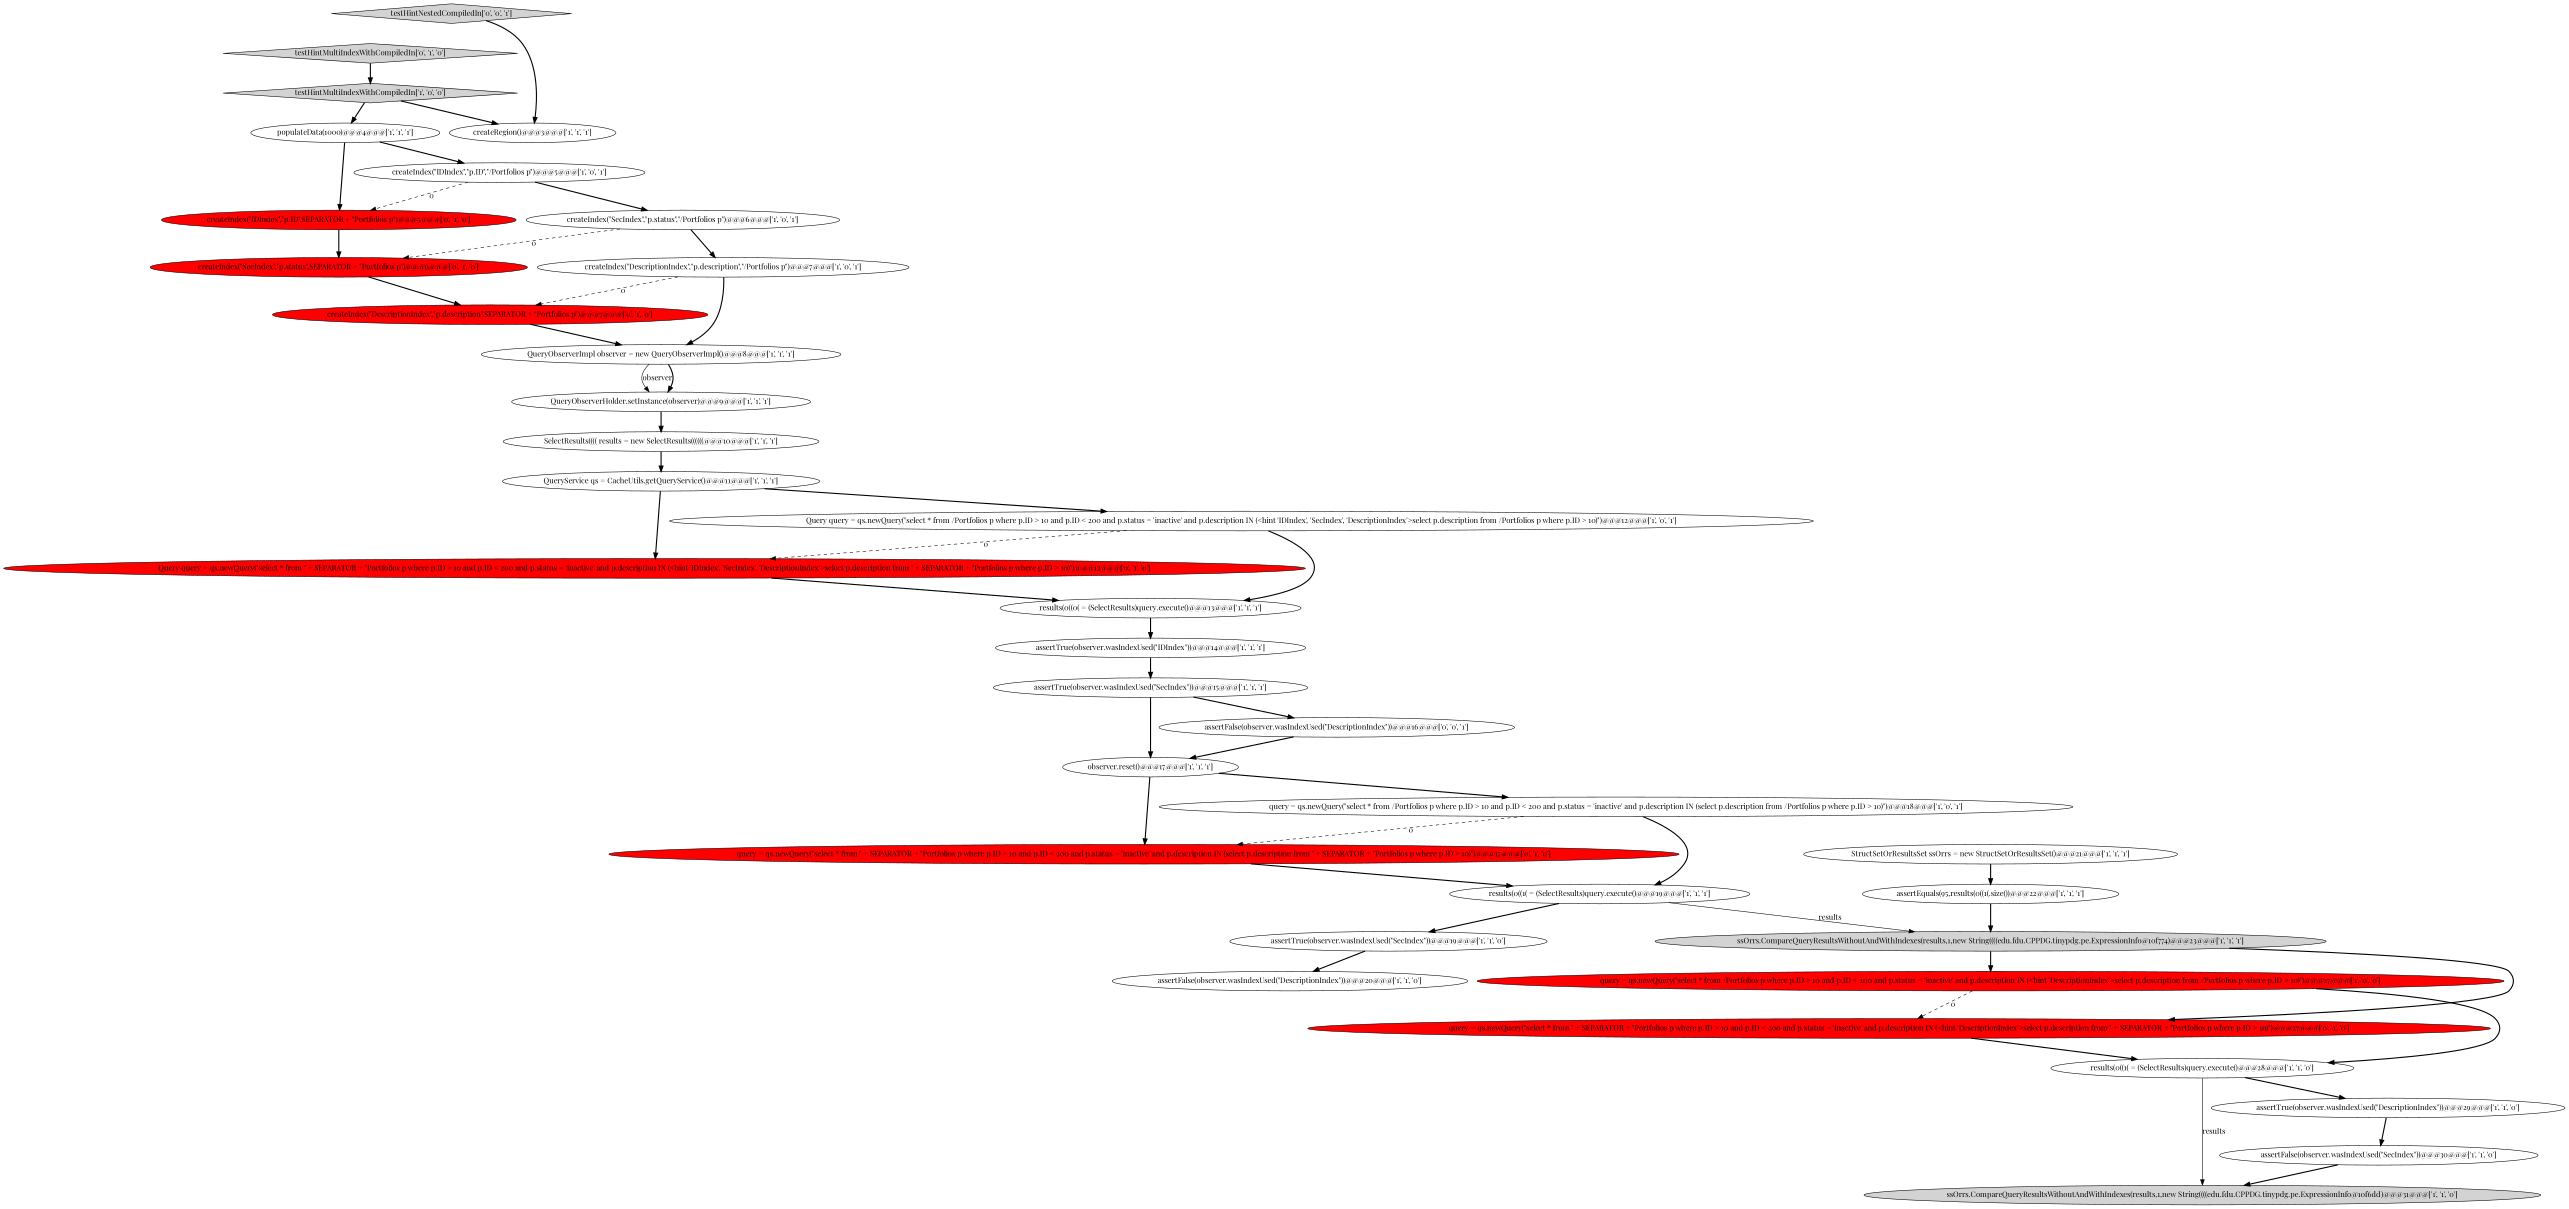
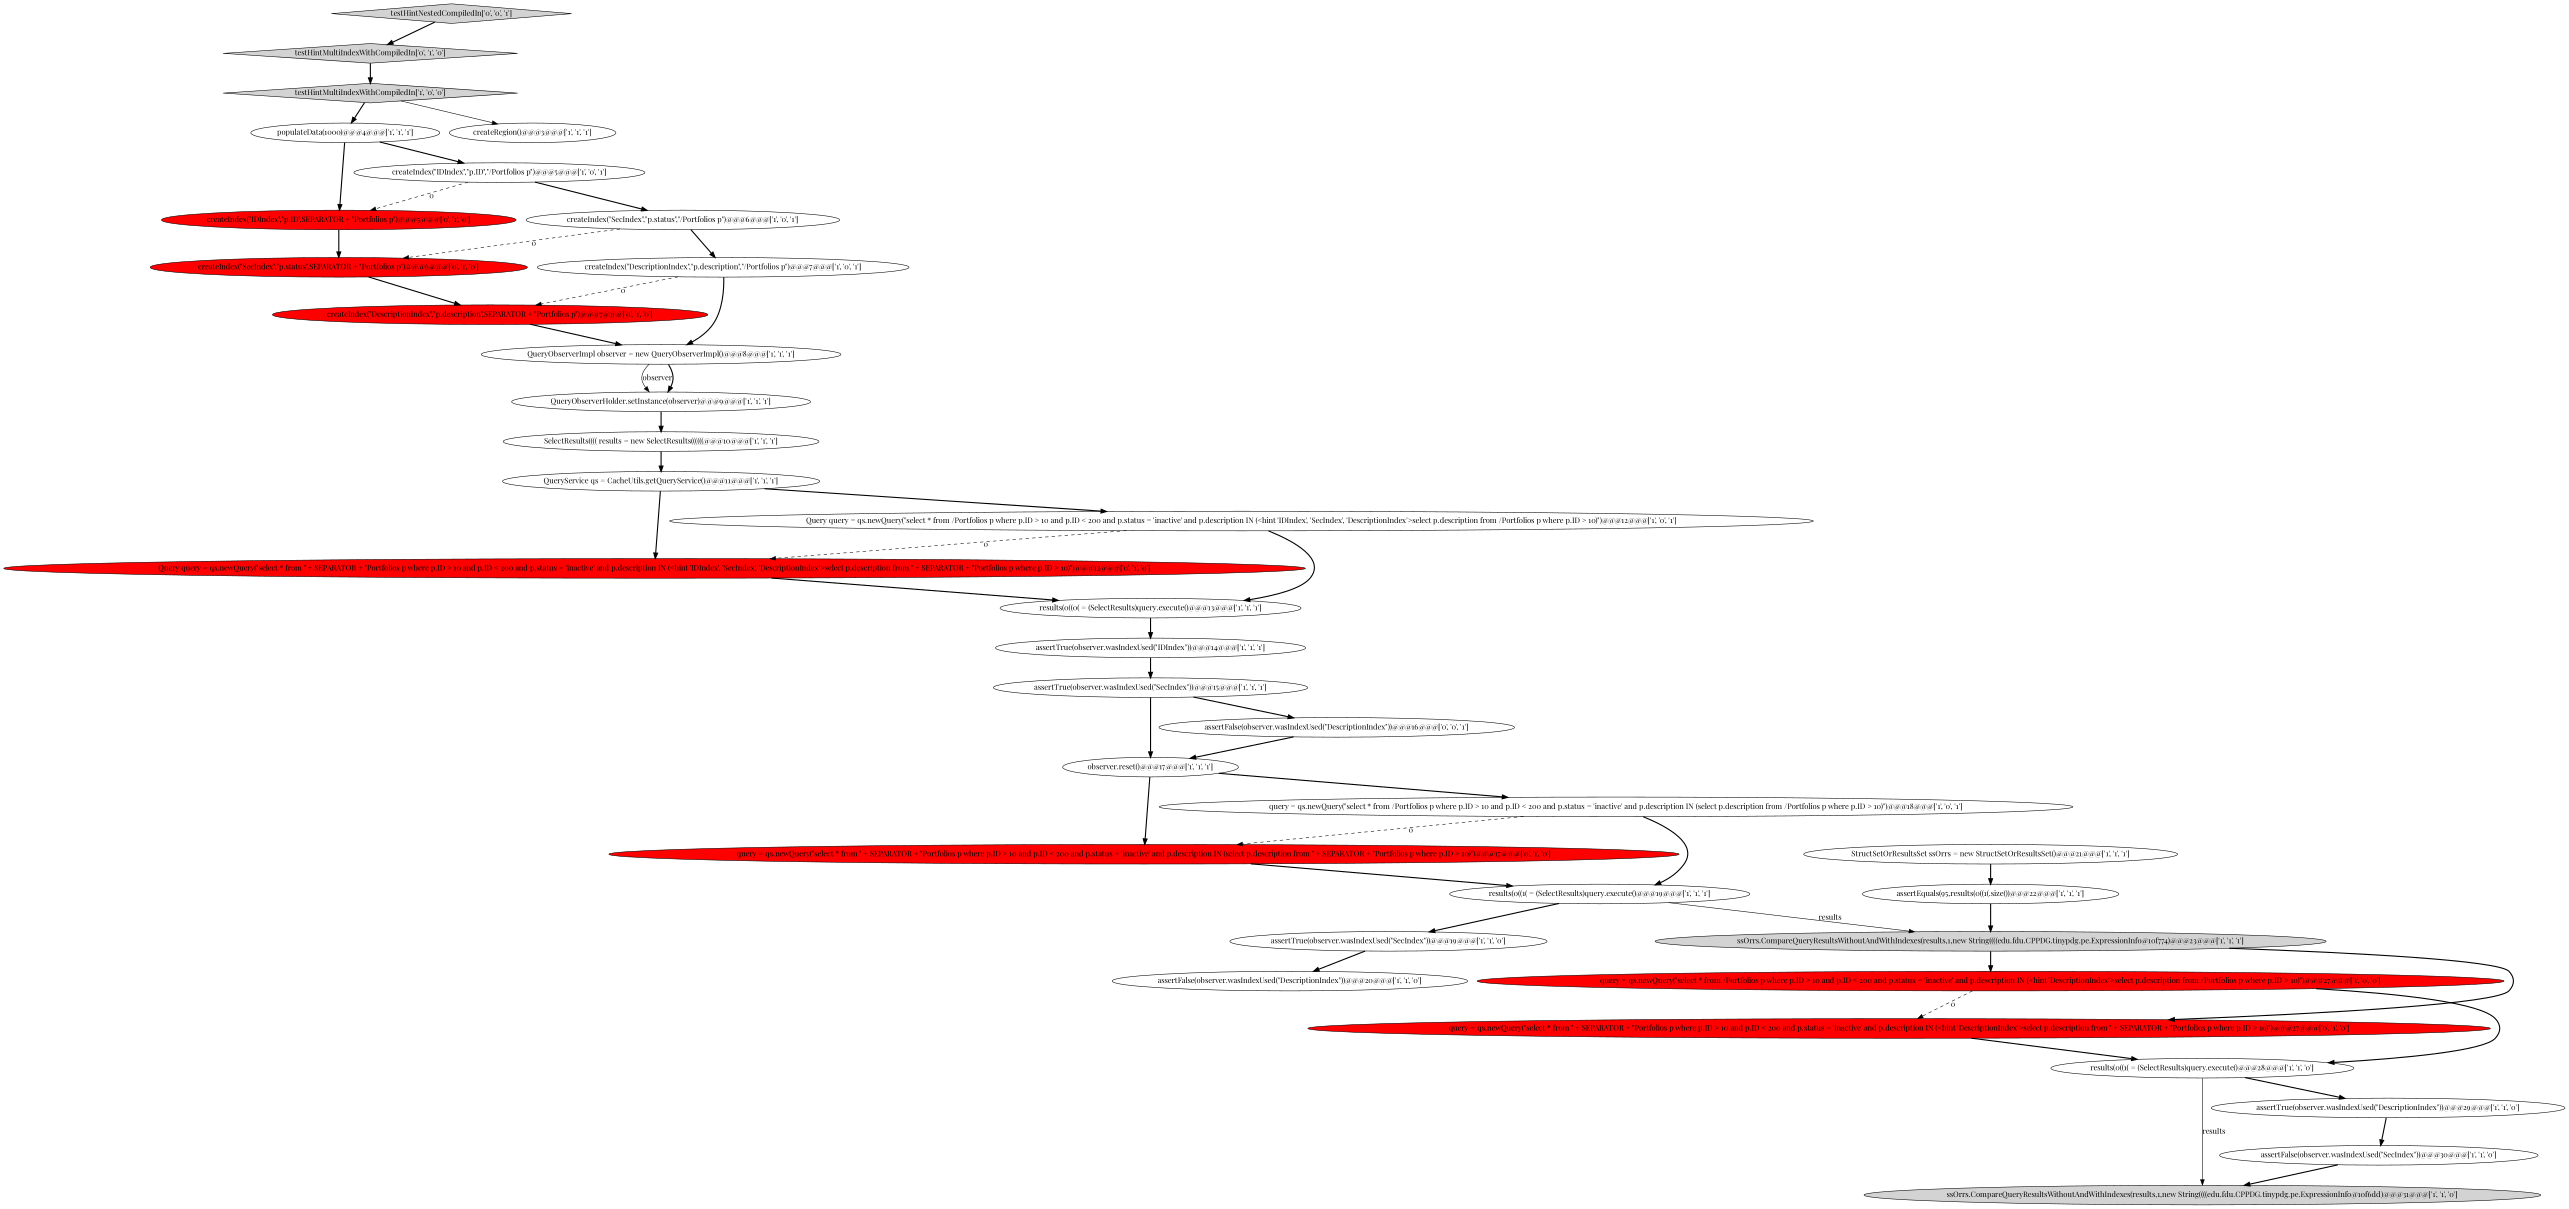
(530, 58) -> (414, 32)
(447, 112) -> (447, 112)
